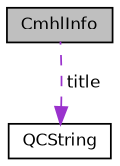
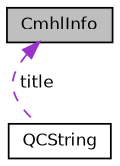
(61, 74) -> (14, 92)
